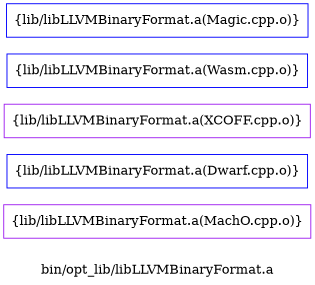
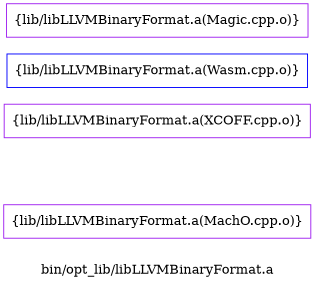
(157, 20) -> (157, 20)
(157, 171) -> none
